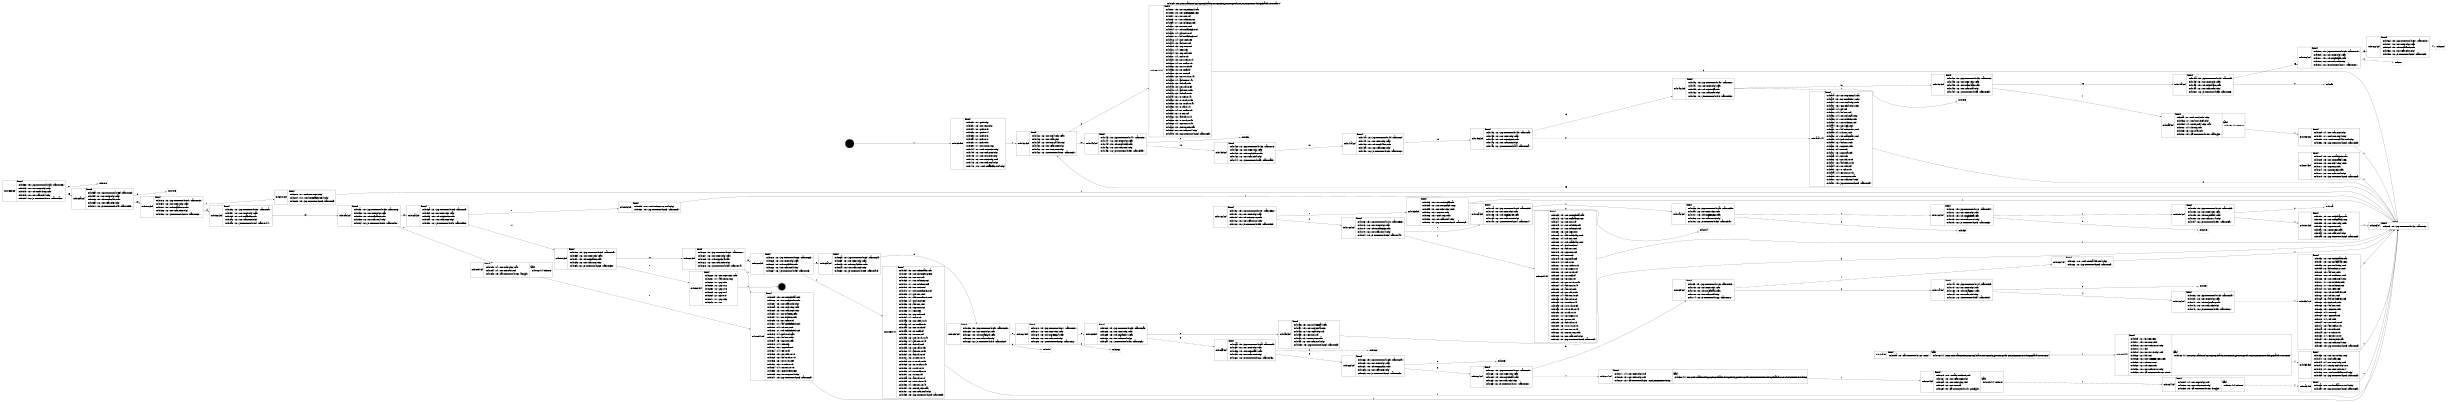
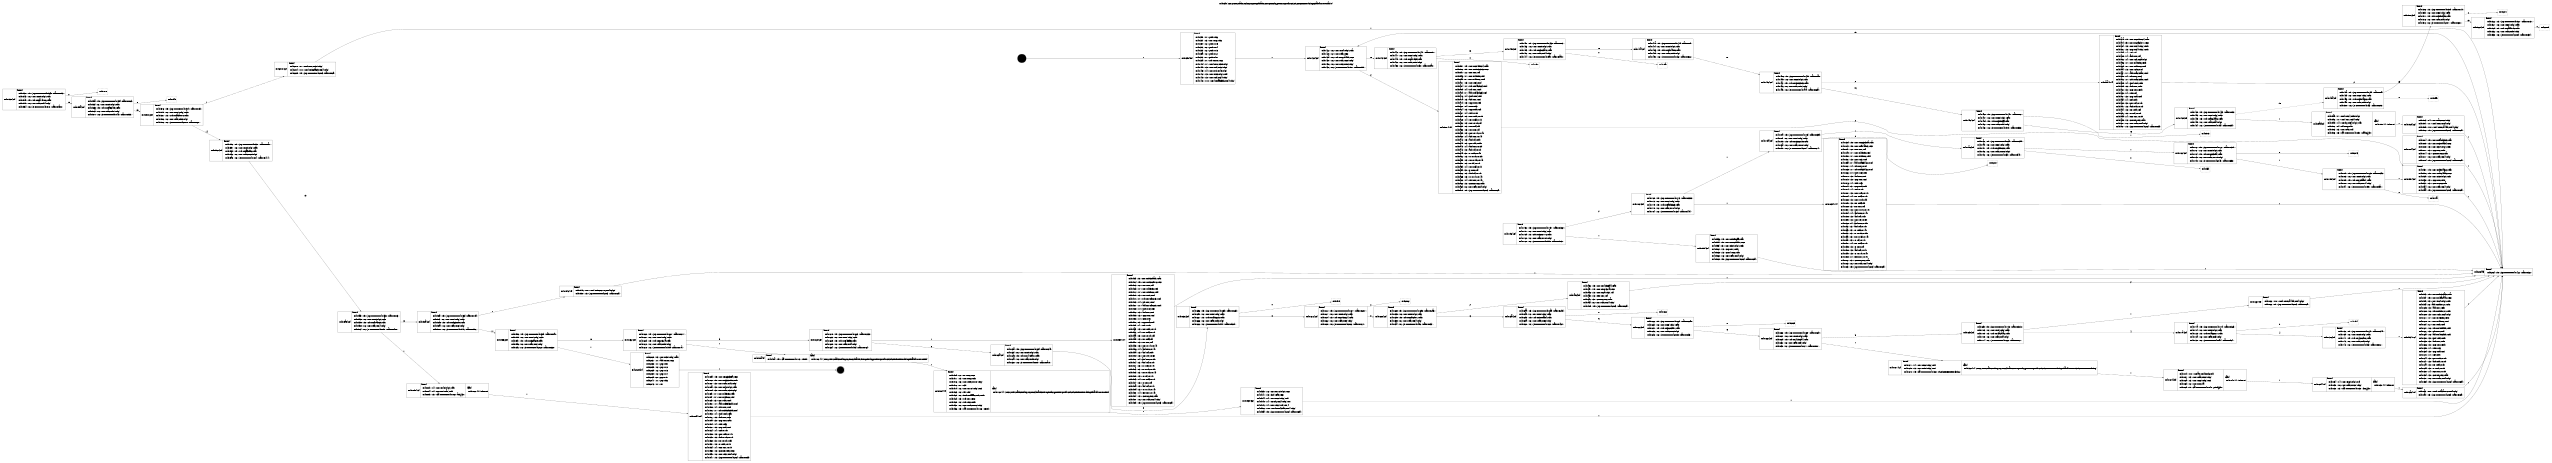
none -> (1663, 65)
(1861, 71) -> (1957, 135)
(749, 280) -> (735, 350)
